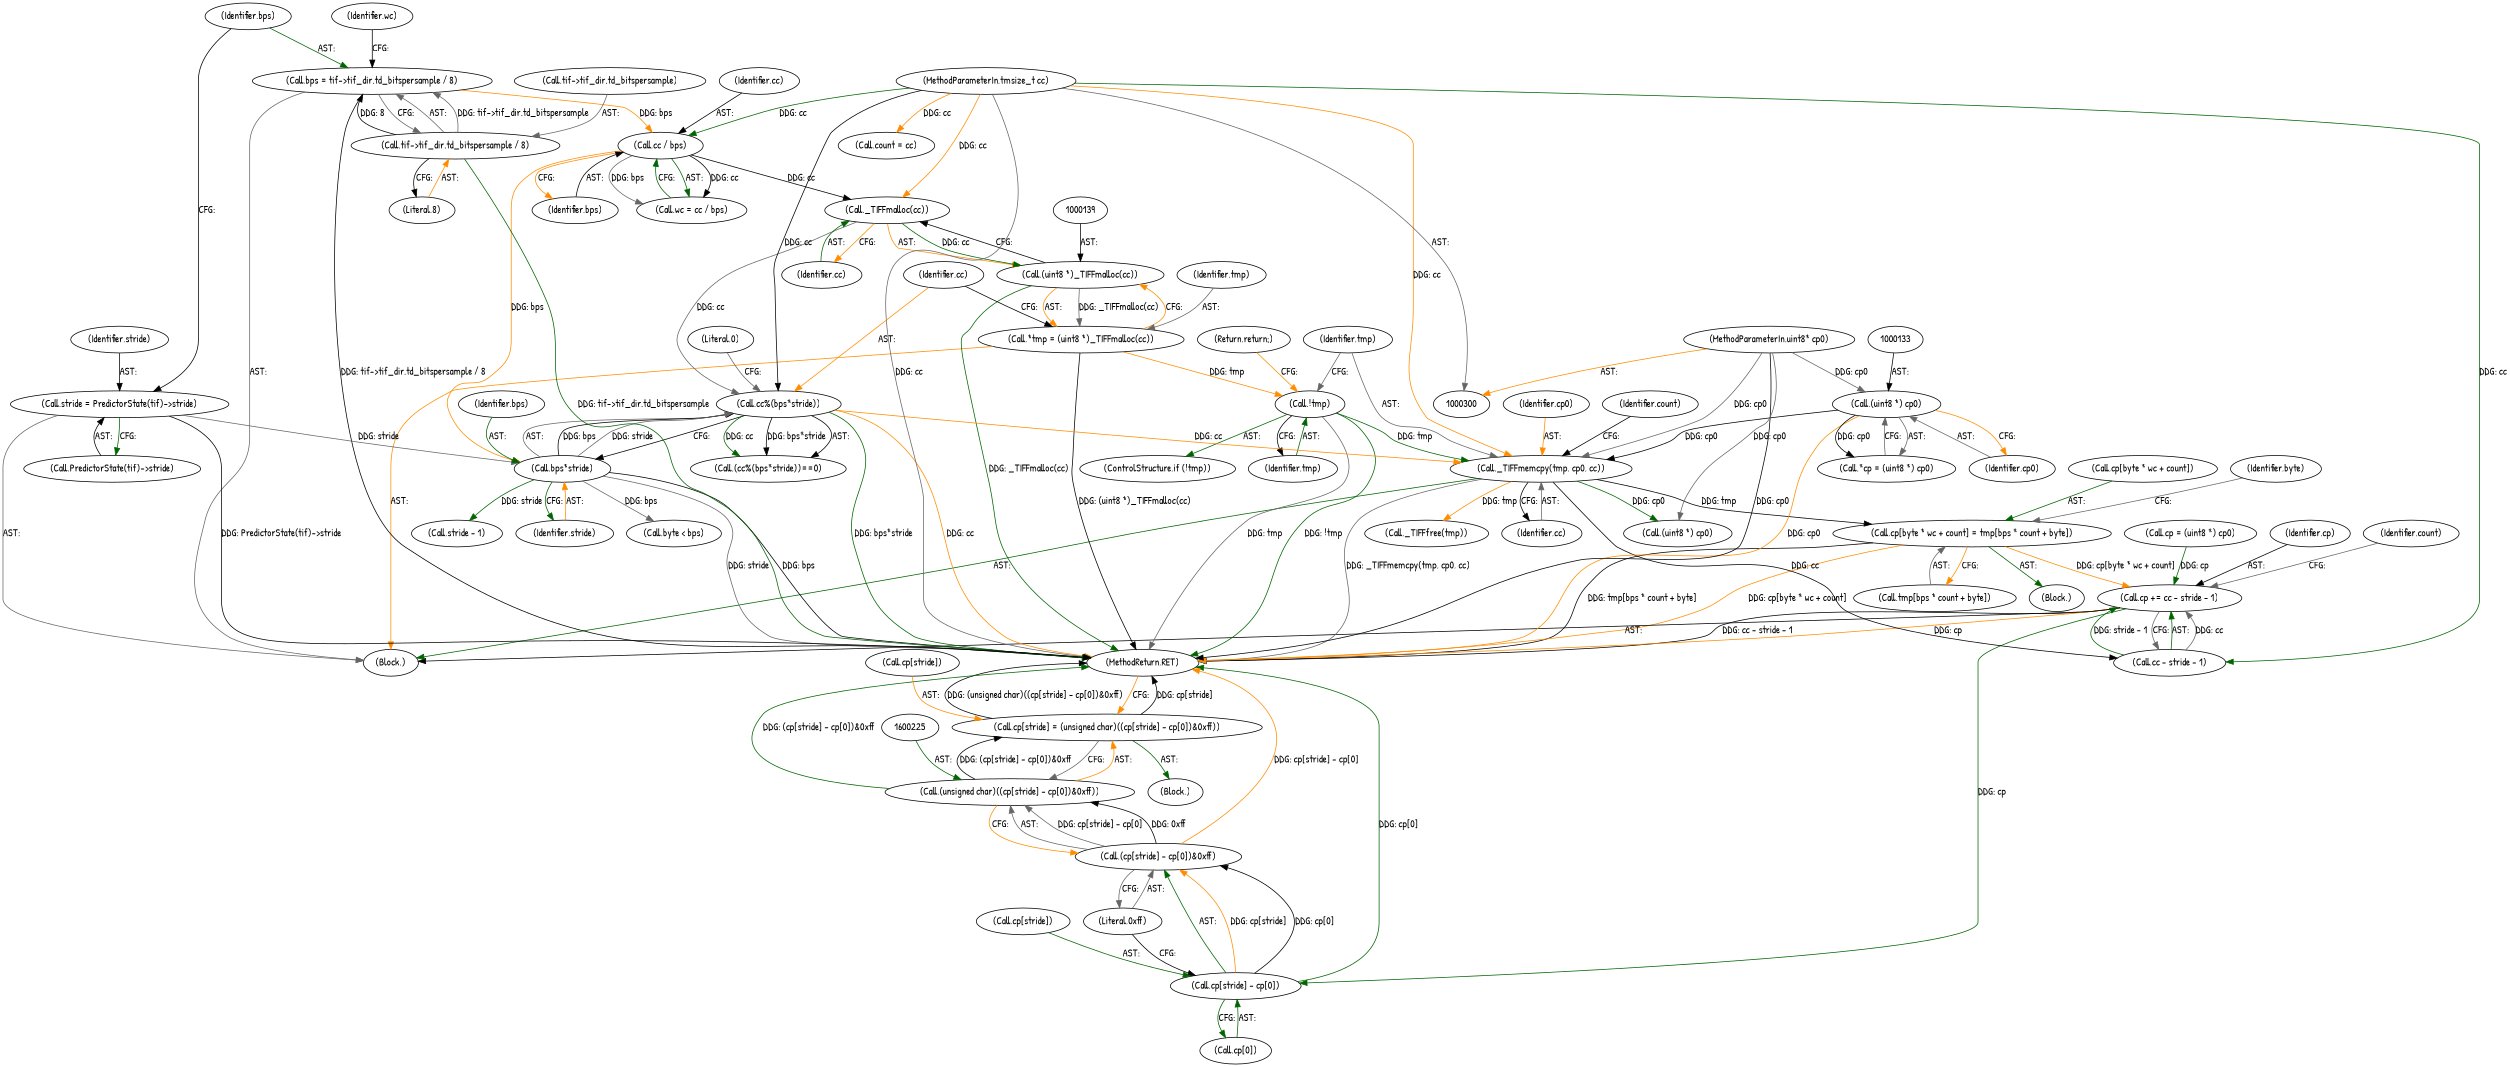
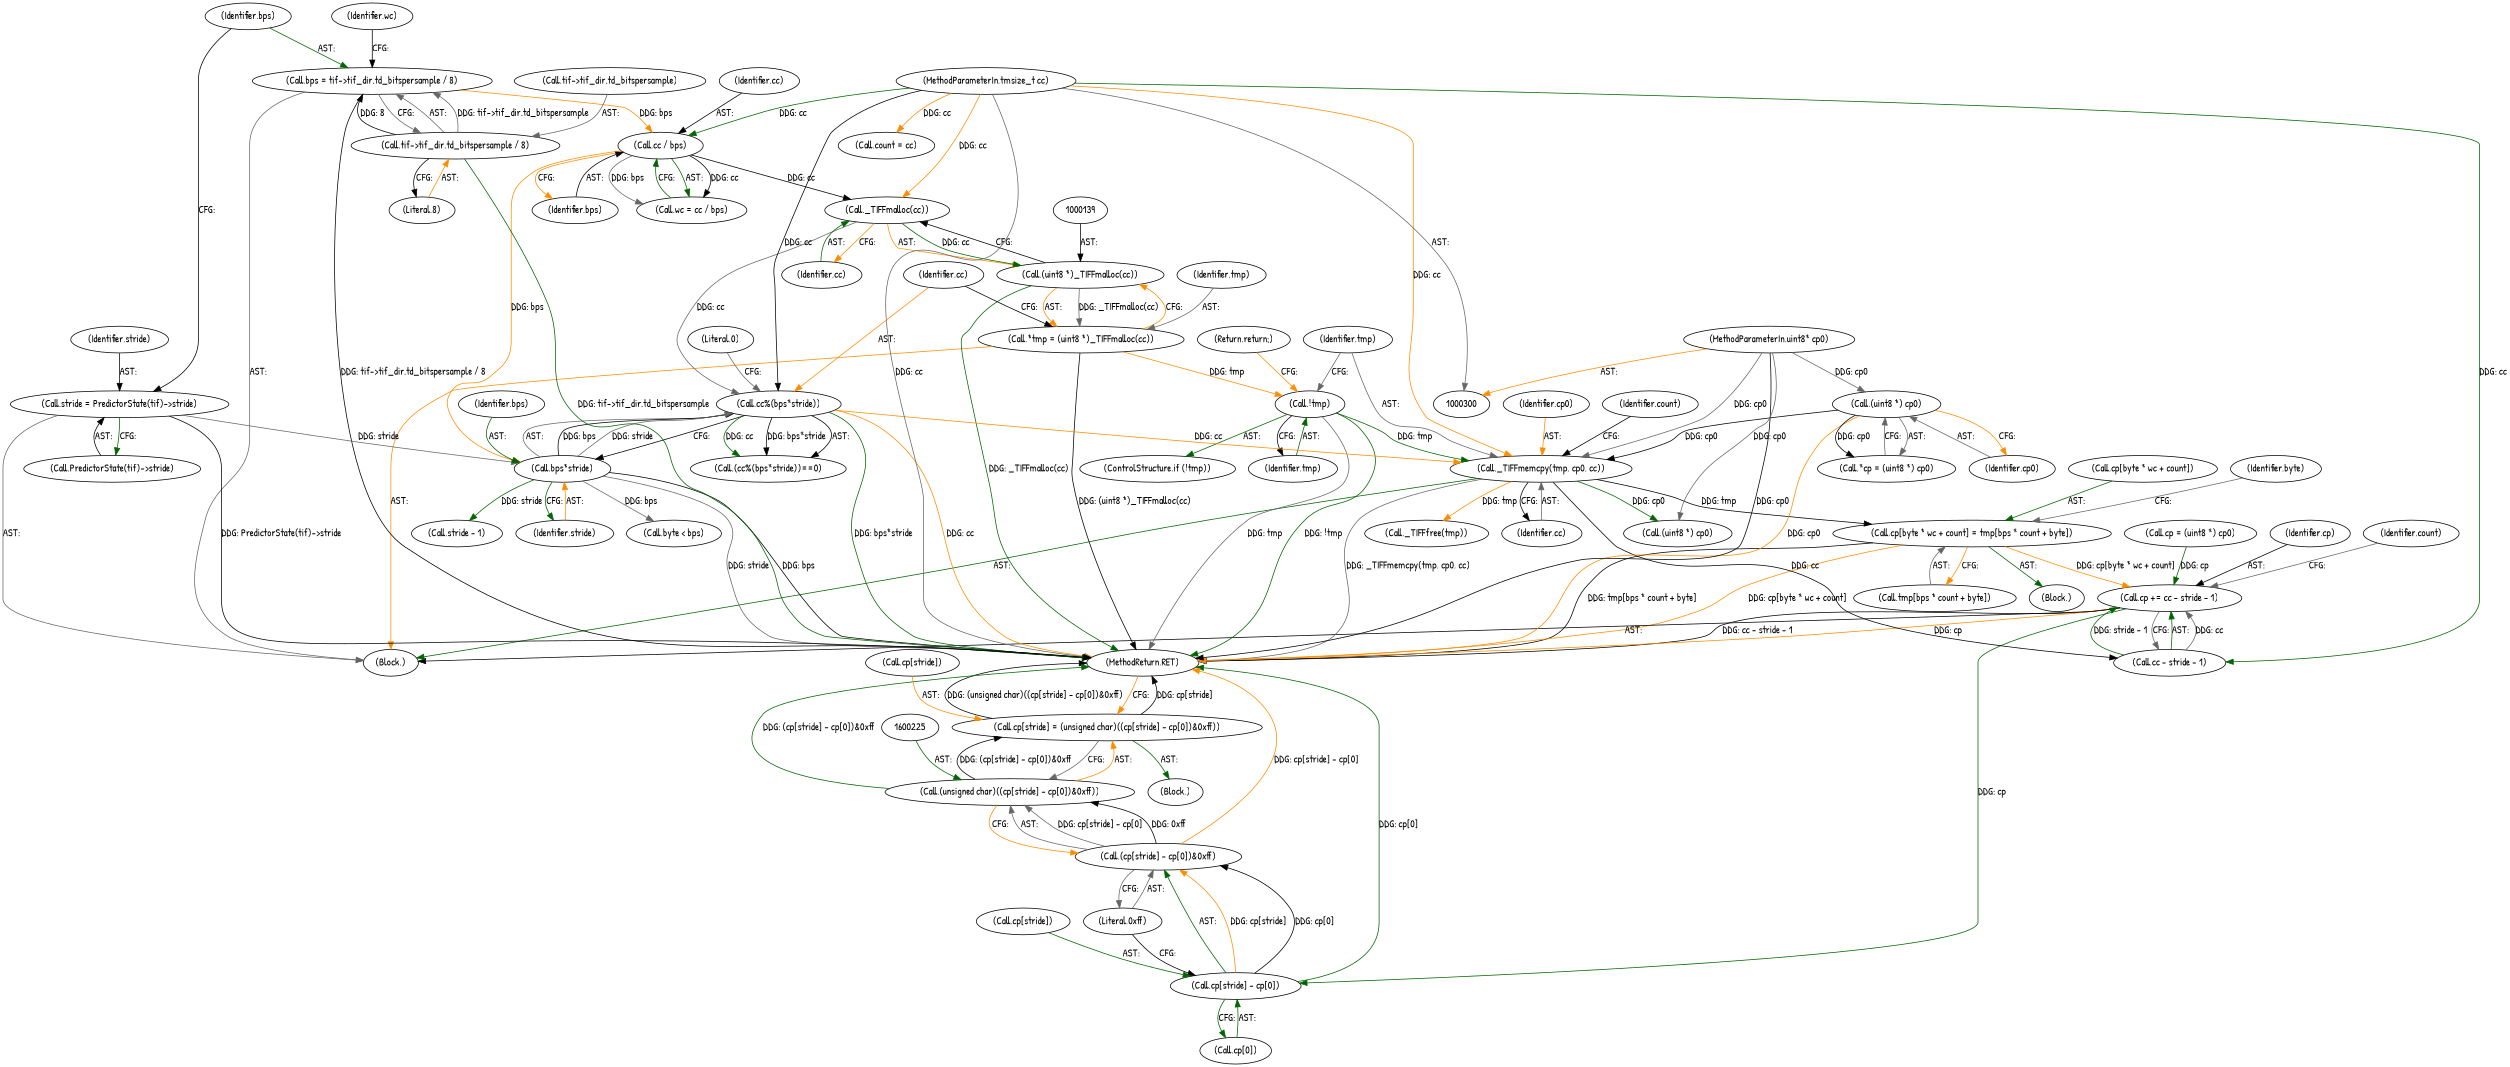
(1896, 340) -> none
